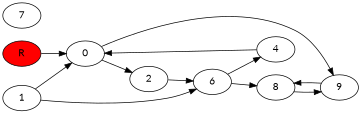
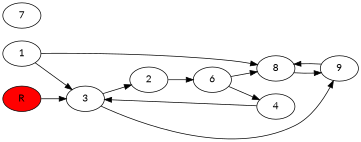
(85, 54) -> (85, 99)
(116, 103) -> (146, 55)
